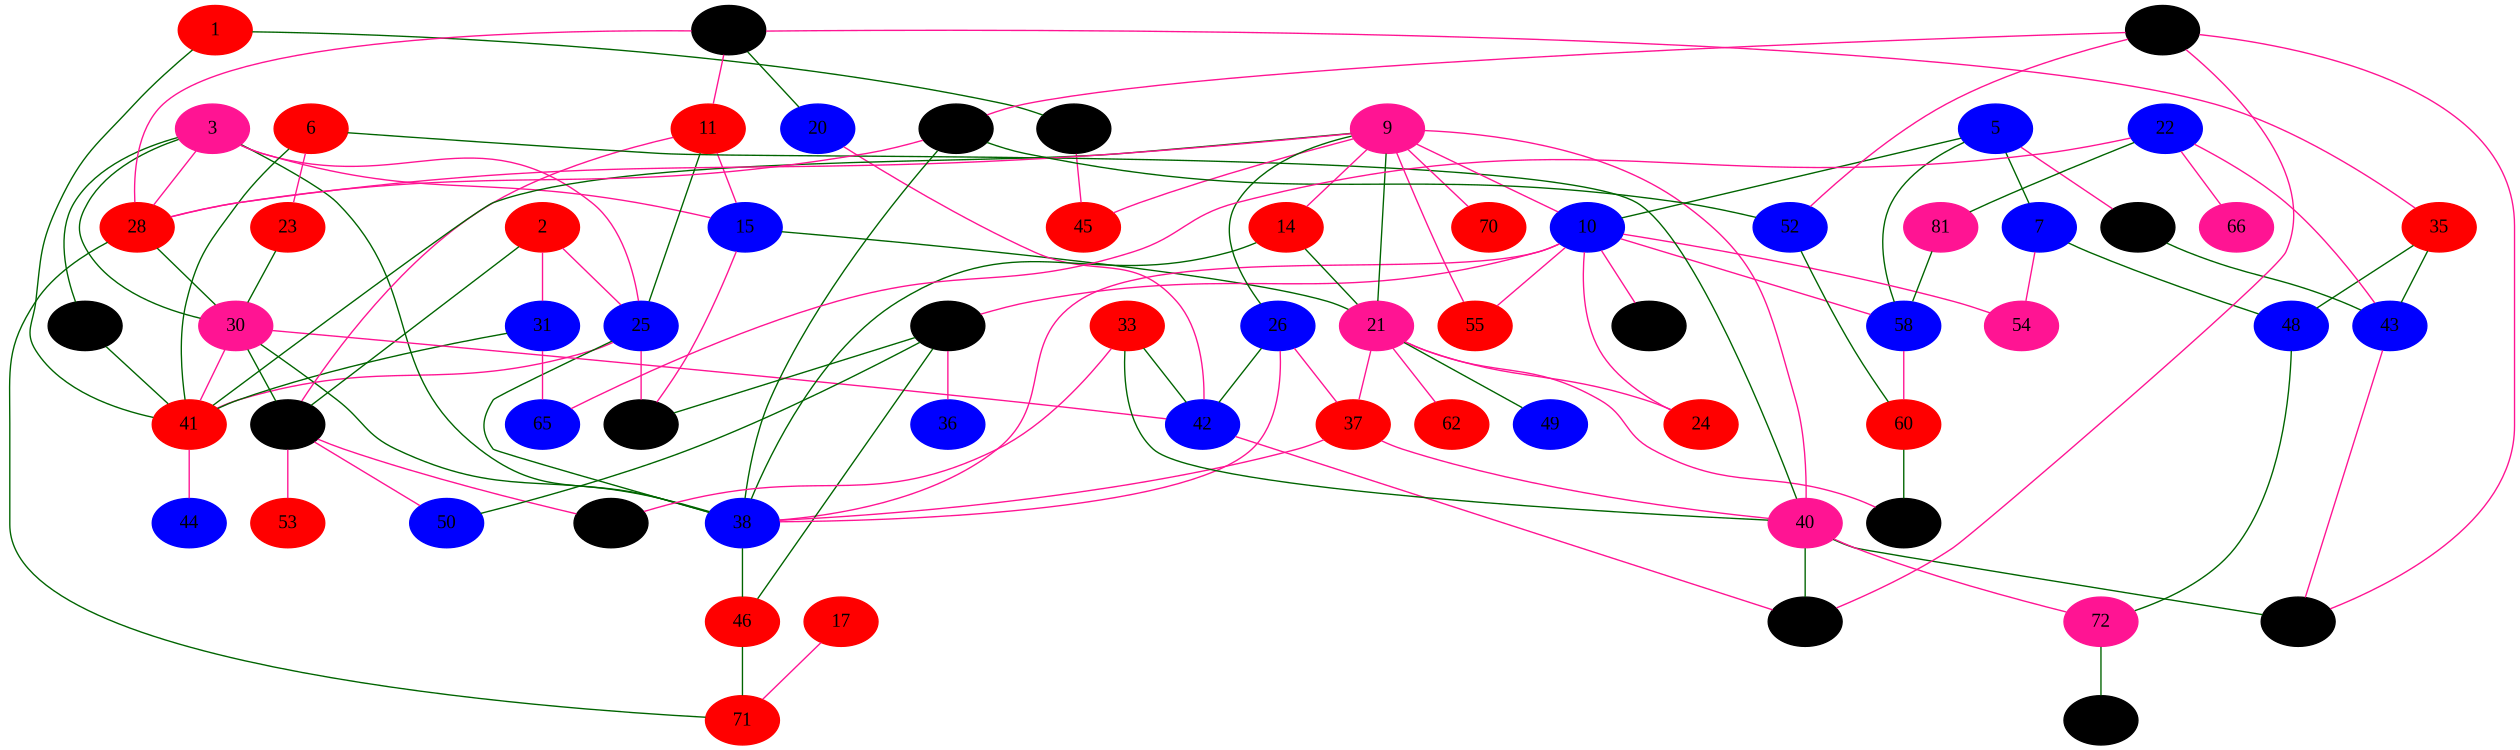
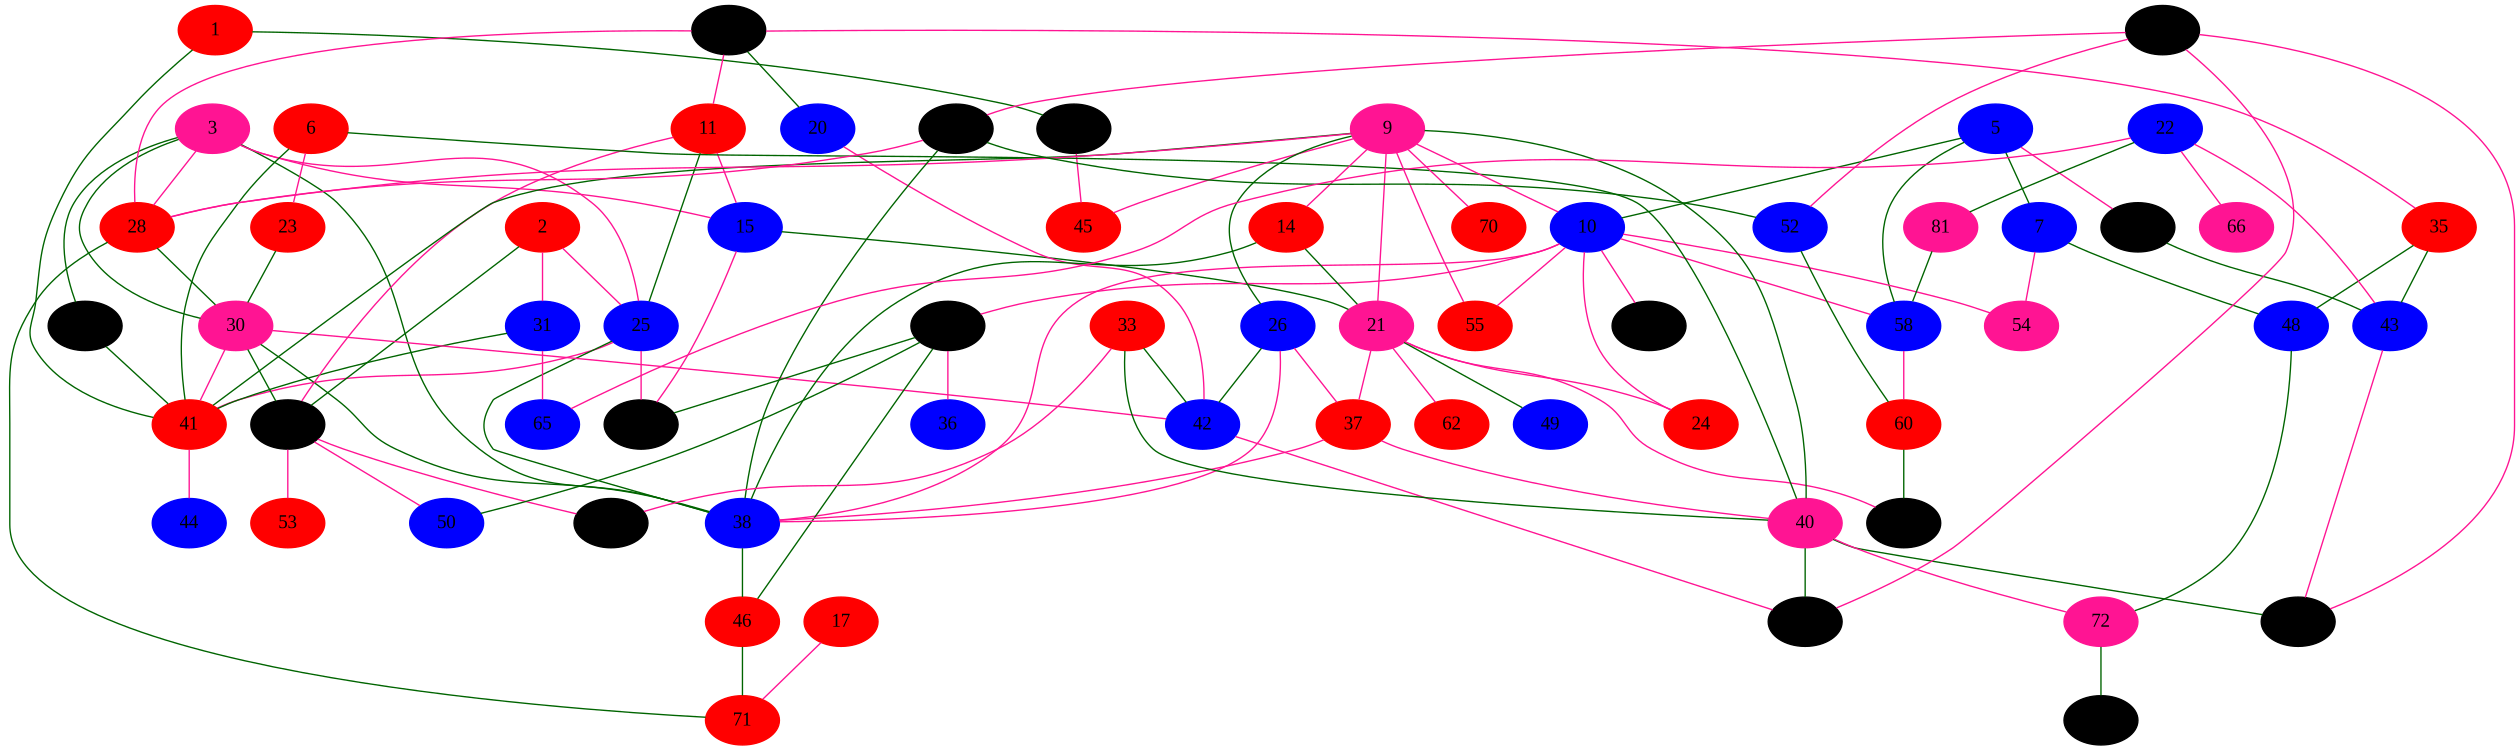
(1707, 222) -> (1707, 222)
(1382, 227) -> (1382, 227)
